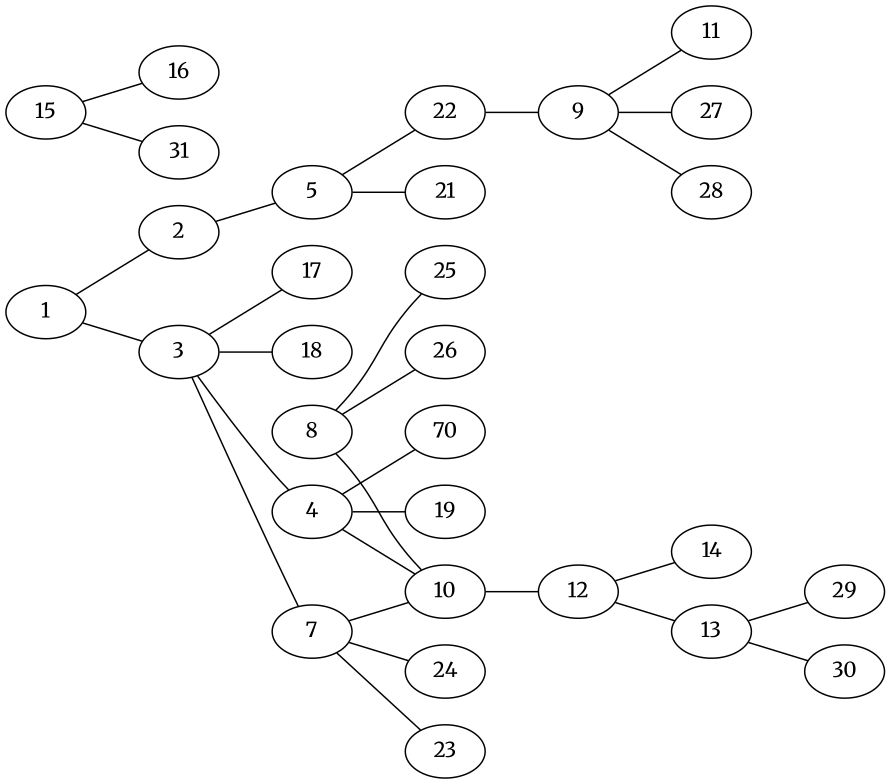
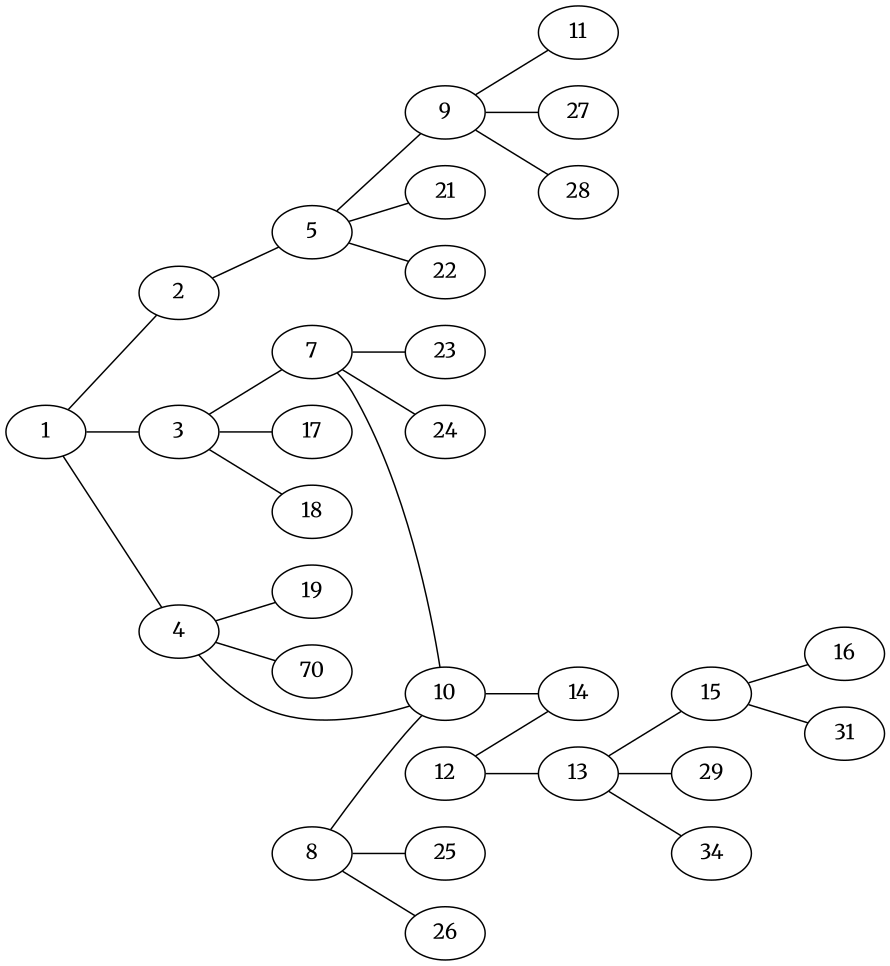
(512, 112) -> (379, 172)
(241, 434) -> (112, 532)
(512, 592) -> (512, 694)
(845, 672) -> (711, 853)
none -> (645, 734)
